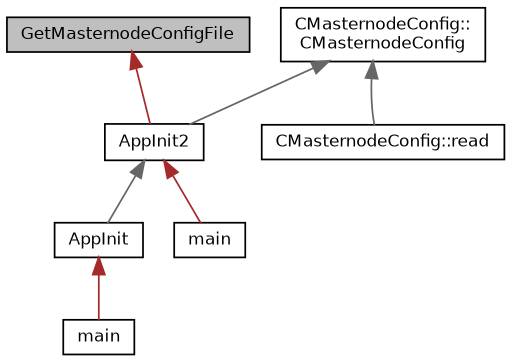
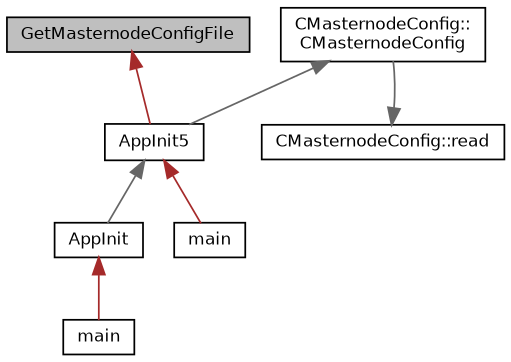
(372, 102) -> (395, 84)
(154, 142) -> (154, 142)
